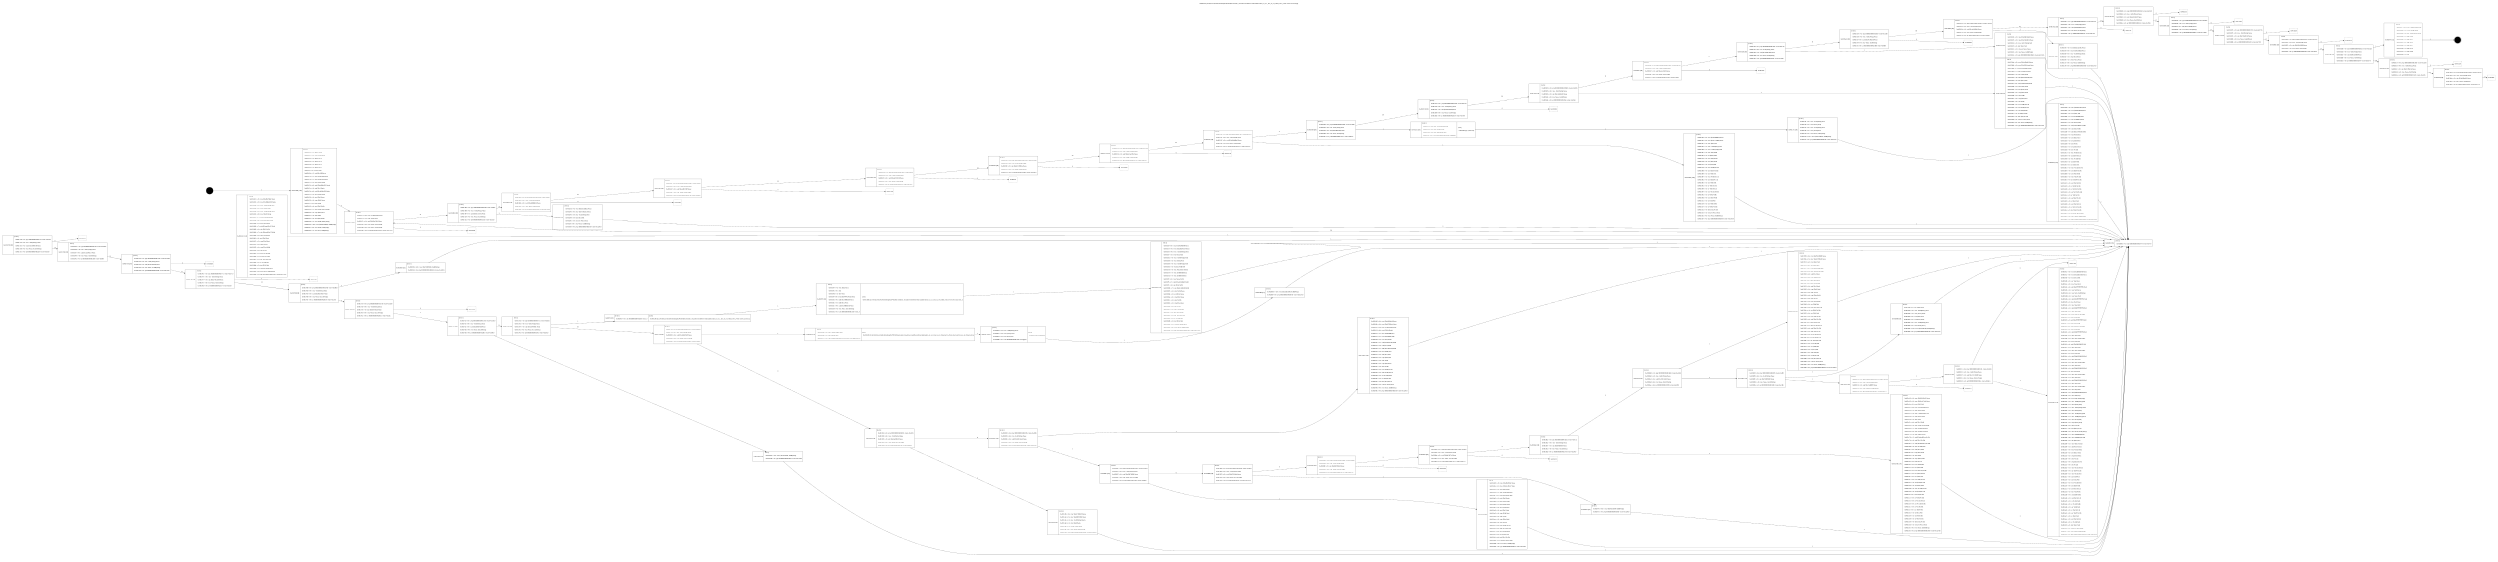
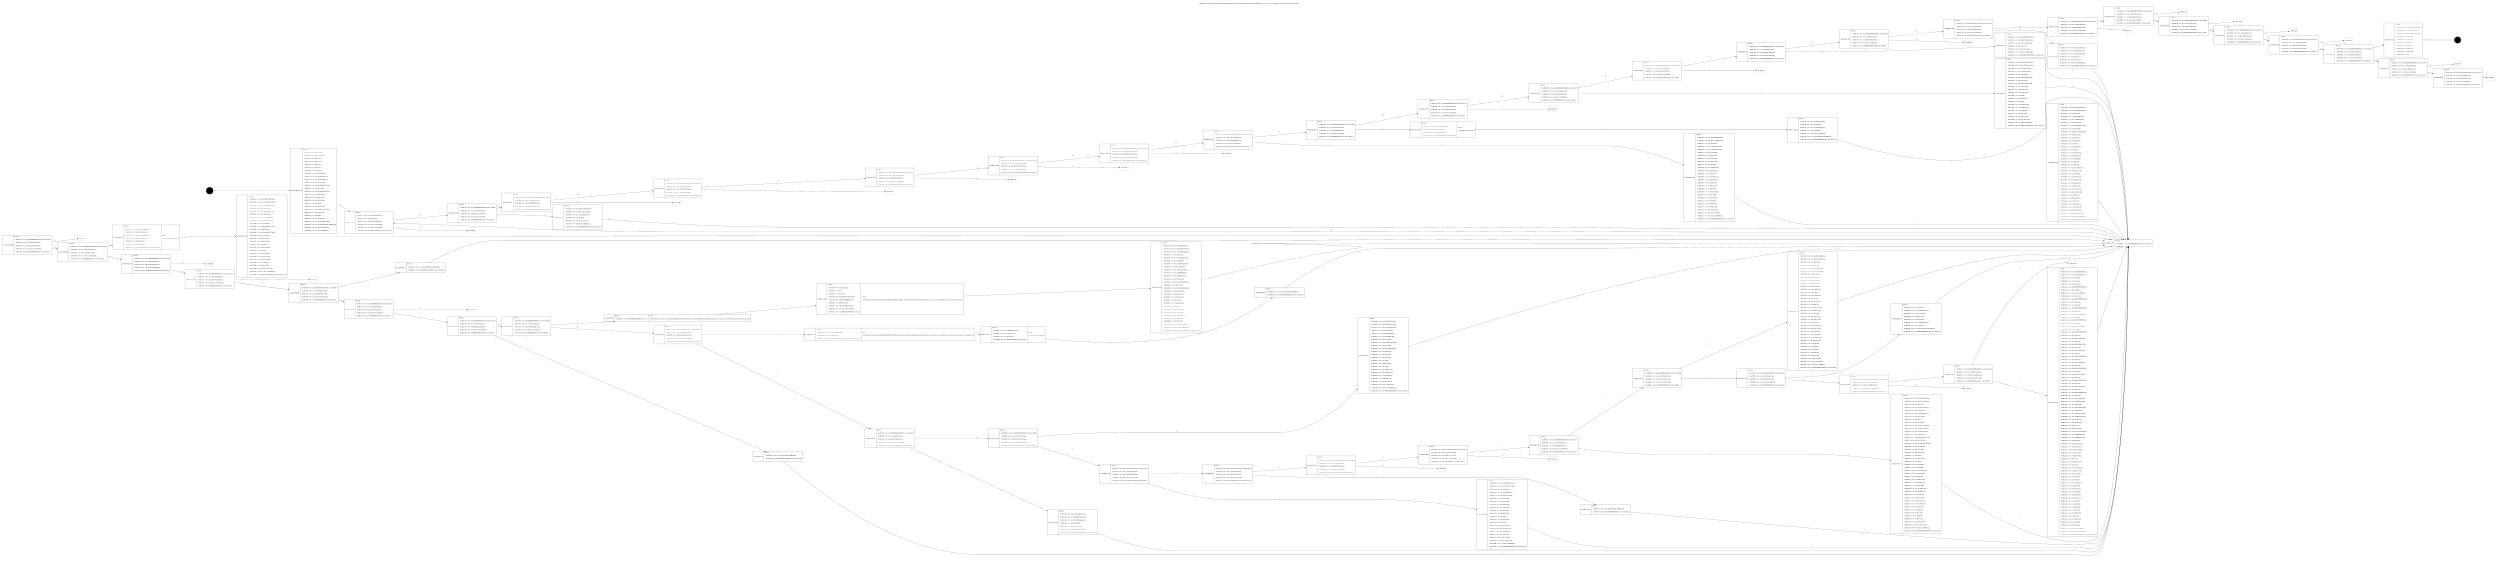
none -> (146, 237)
